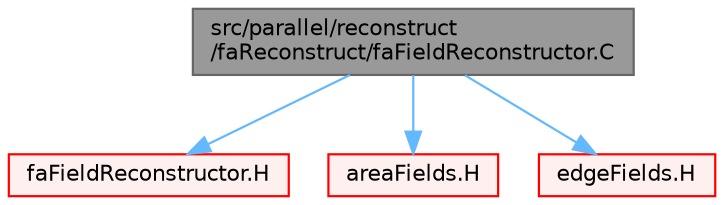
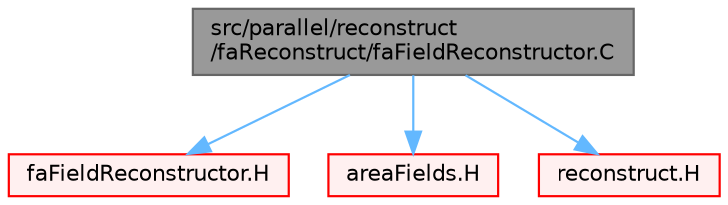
(627, 175) -> (629, 175)
